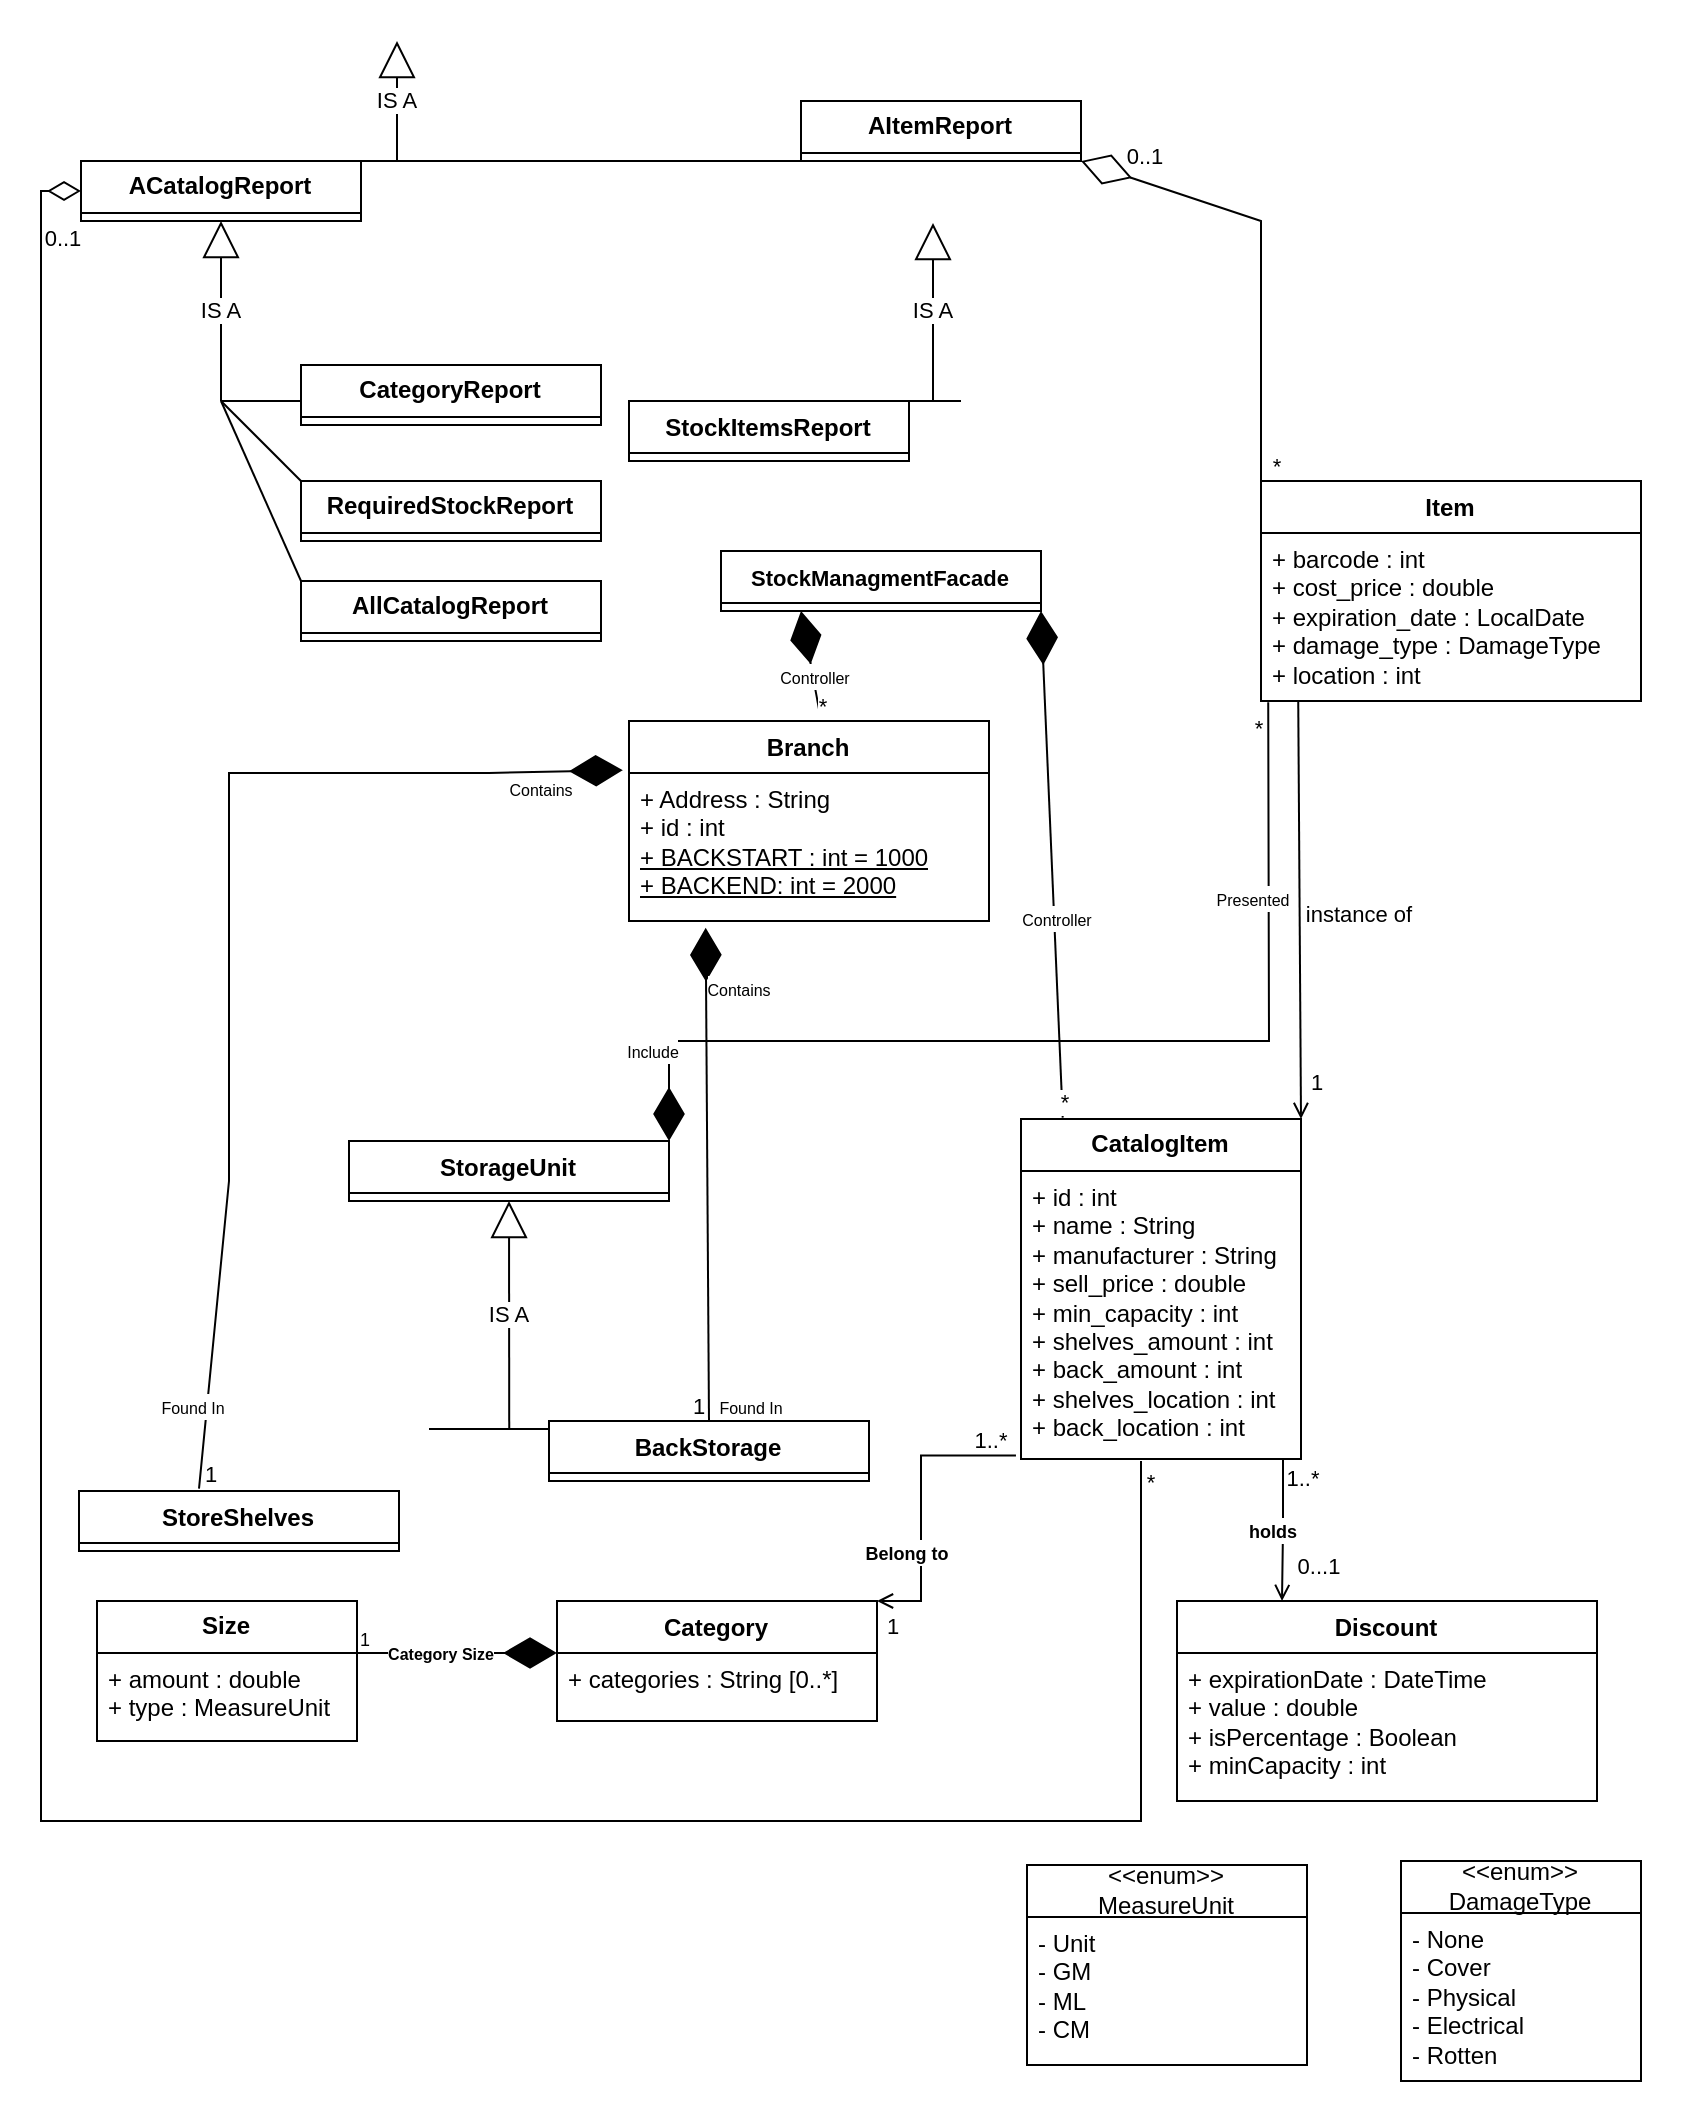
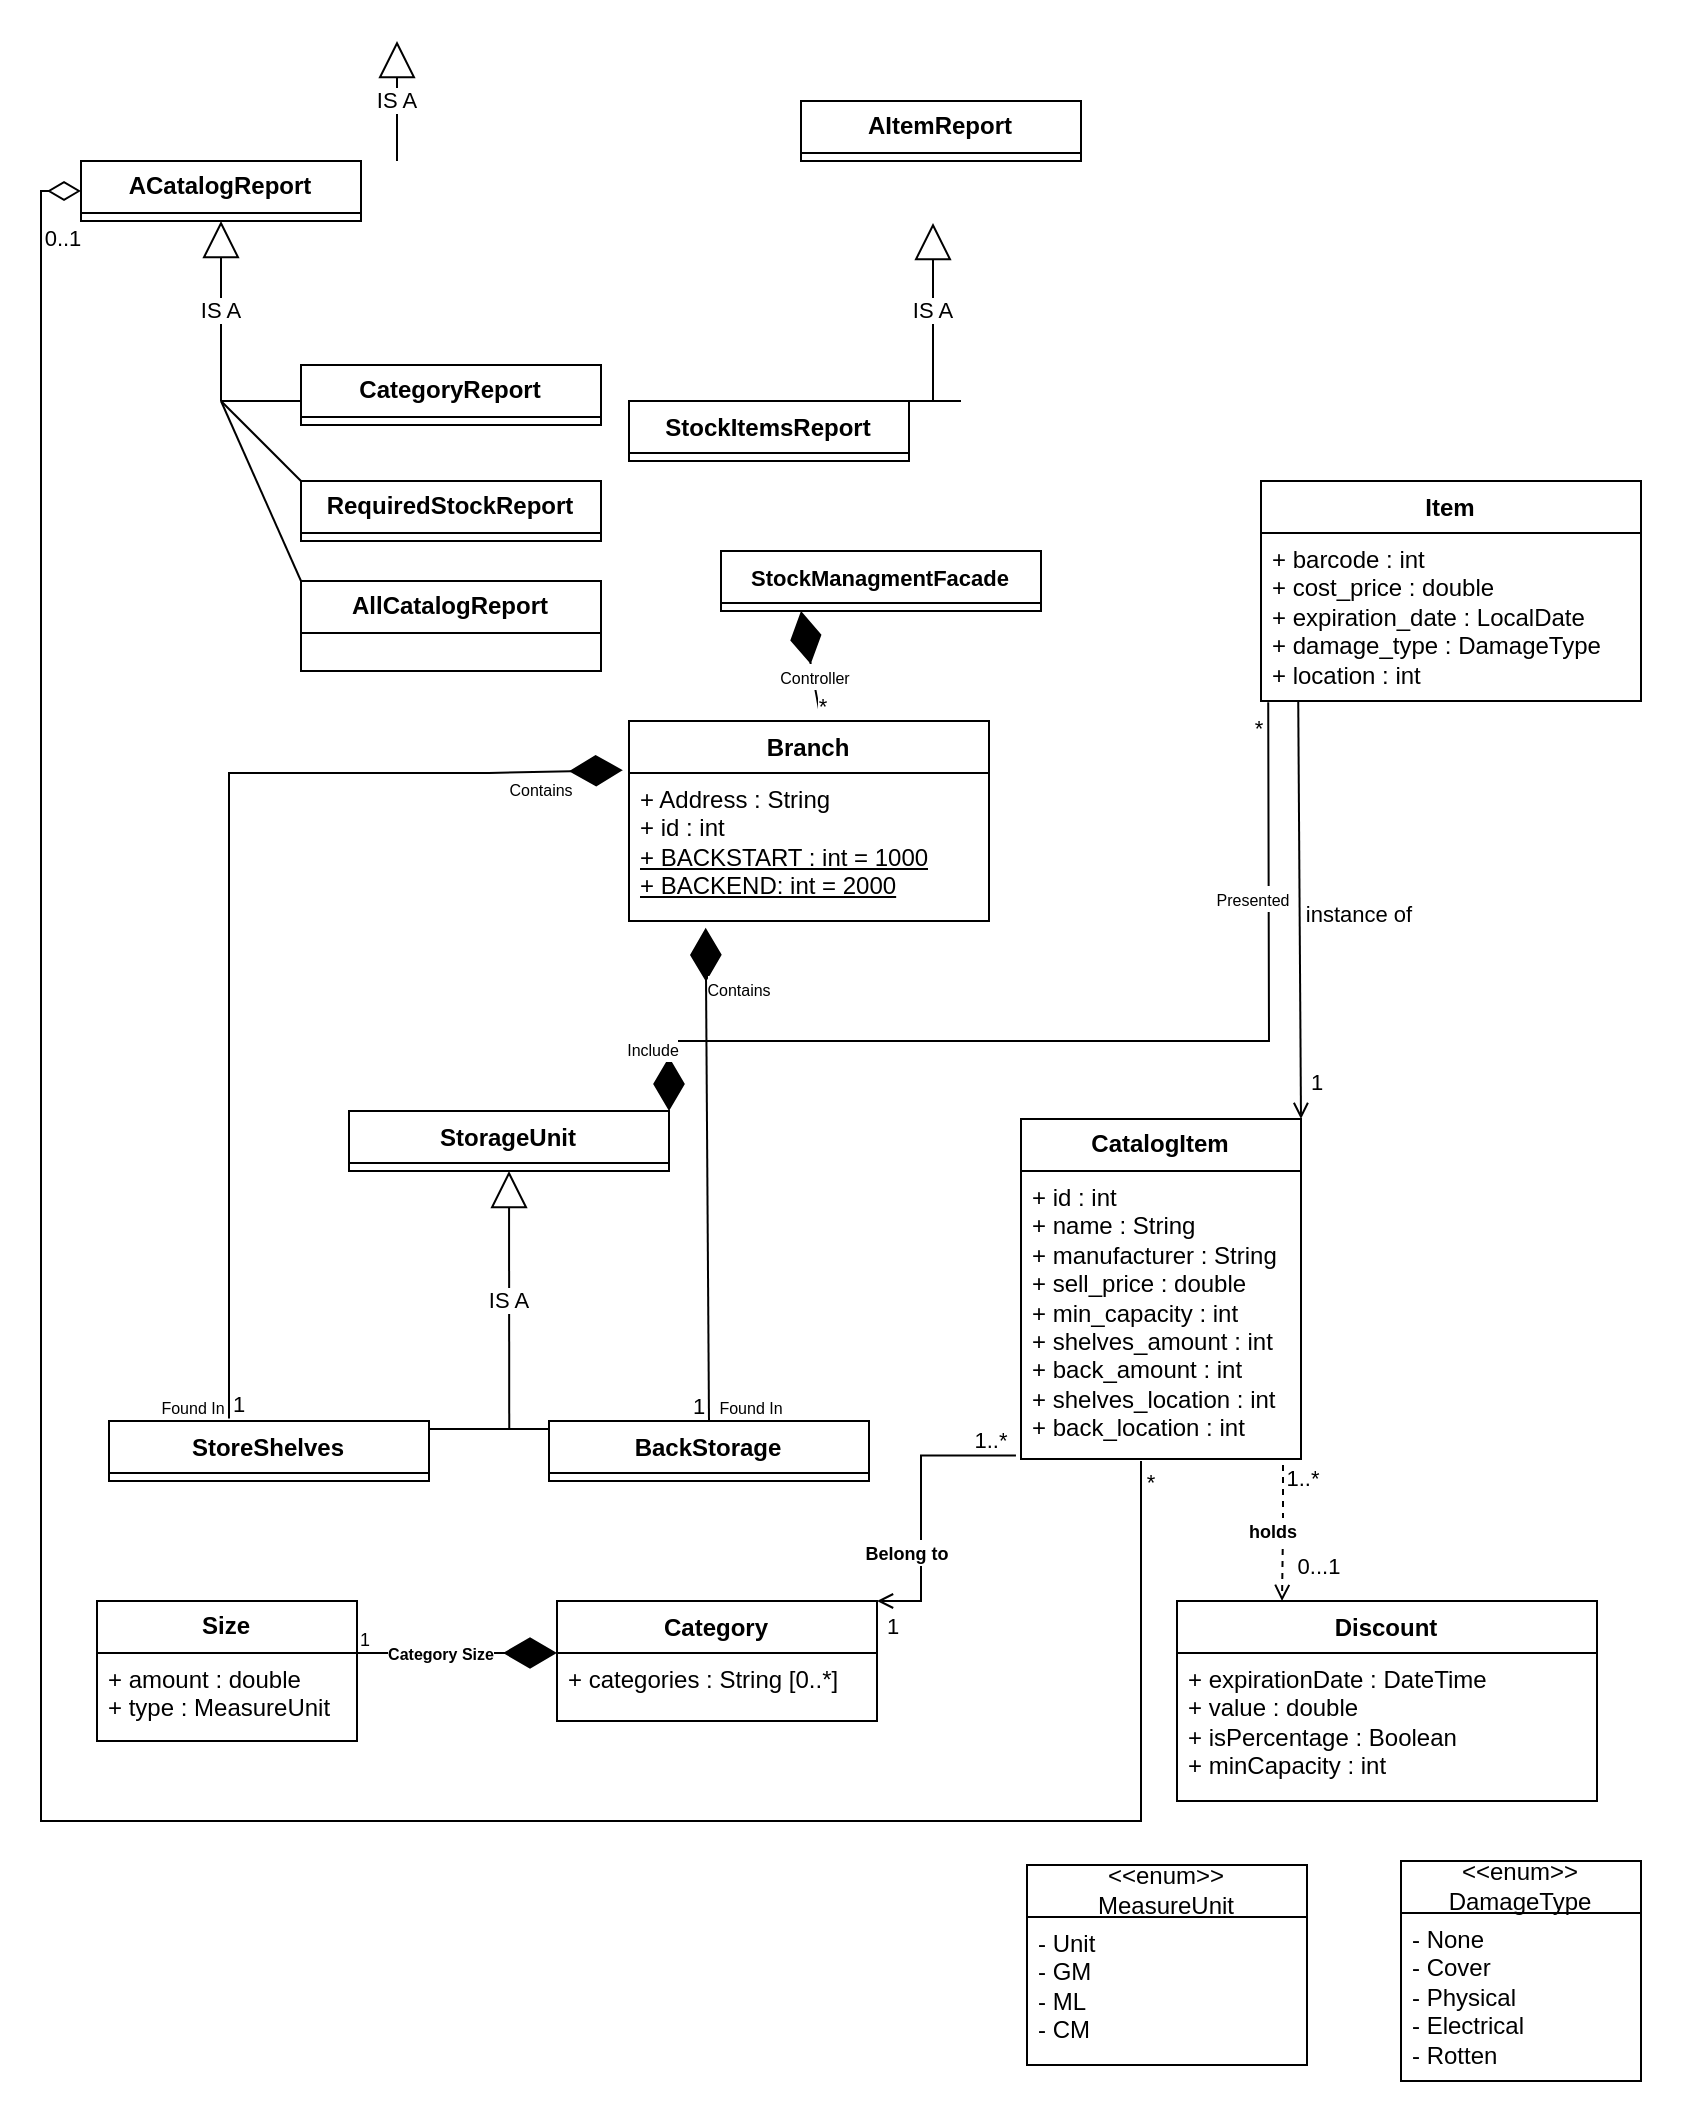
(584, 161) -> none
(1261, 283) -> none
(451, 611) -> (451, 626)
(1053, 883) -> none
(509, 1171) -> (509, 1141)
(1283, 1485) -> (1283, 1485)
(239, 1521) -> (269, 1451)
